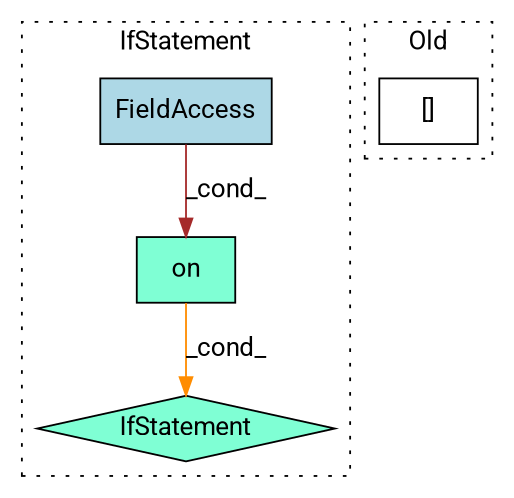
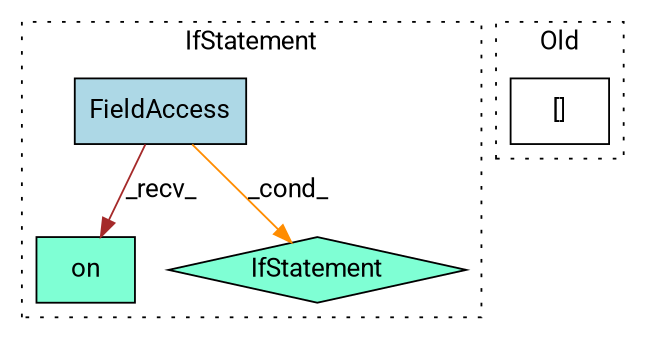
(226, 191) -> (161, 191)
(186, 340) -> (235, 187)
